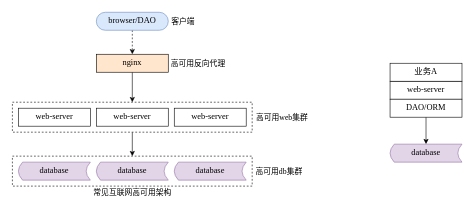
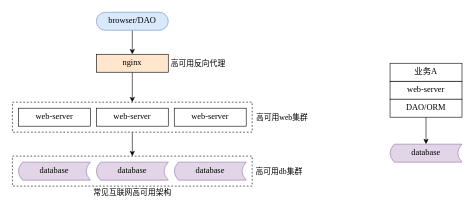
(183, 21) -> none
(132, 39) -> (132, 39)
